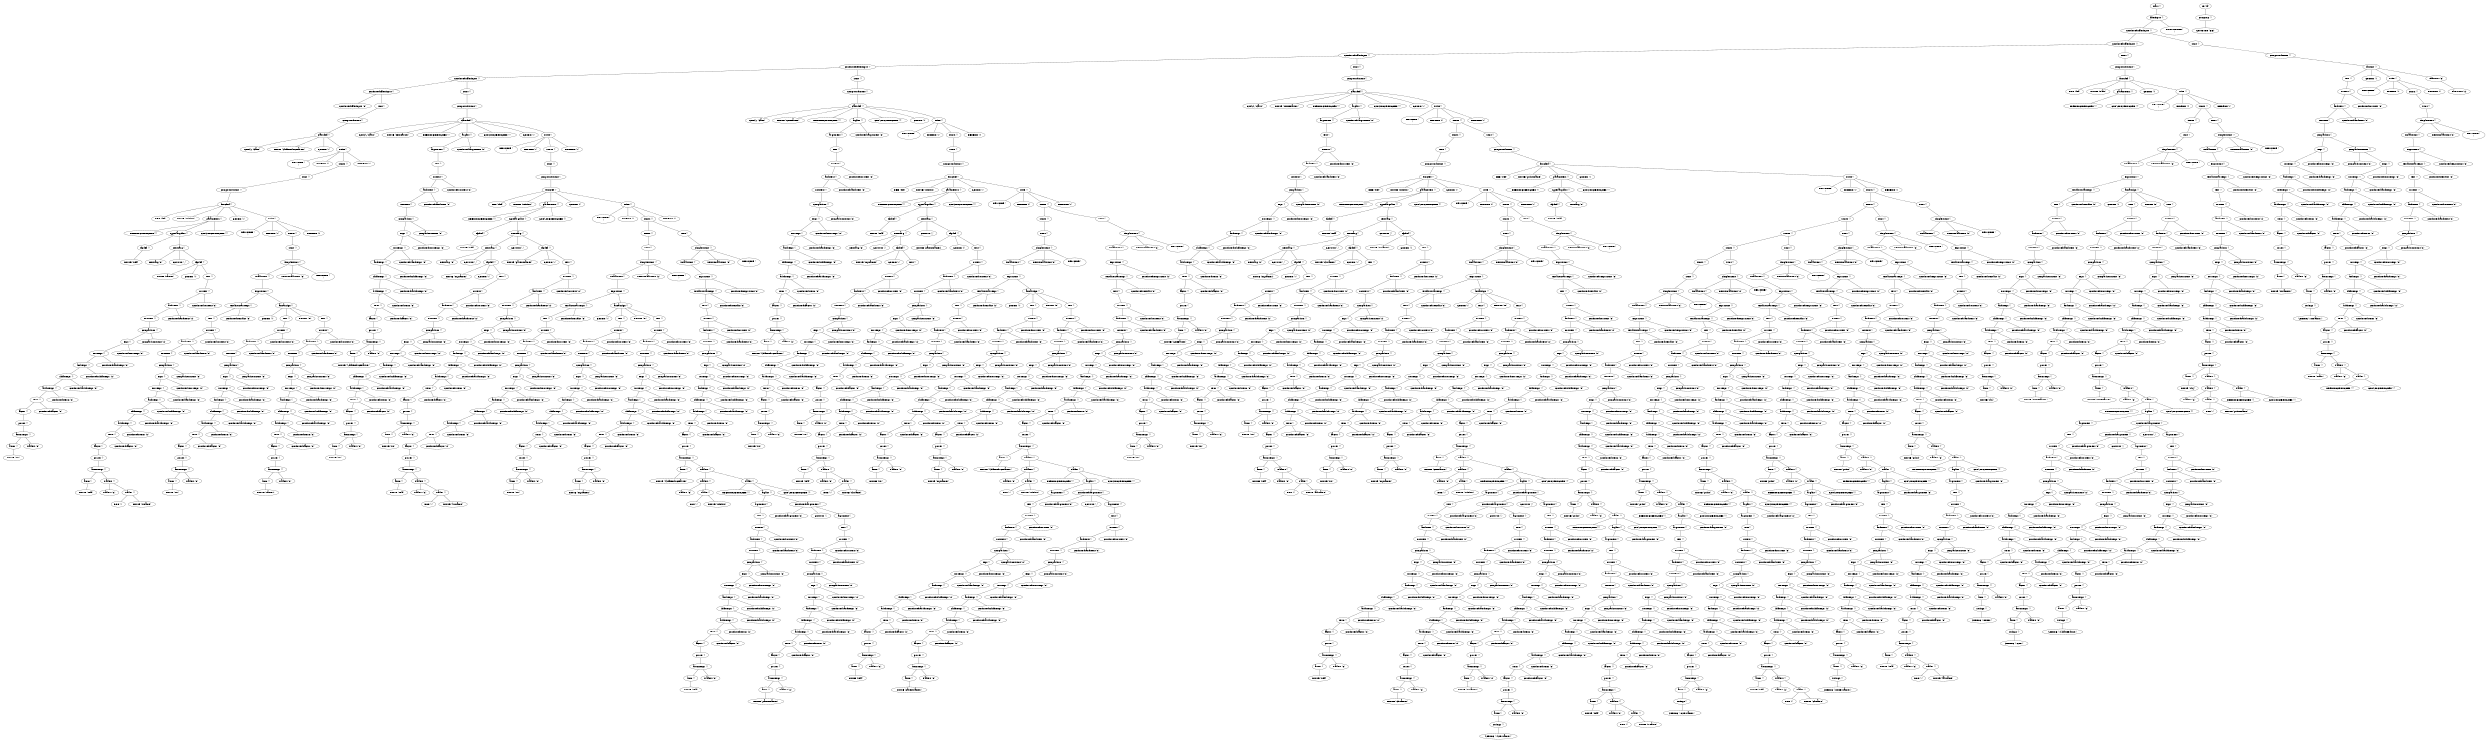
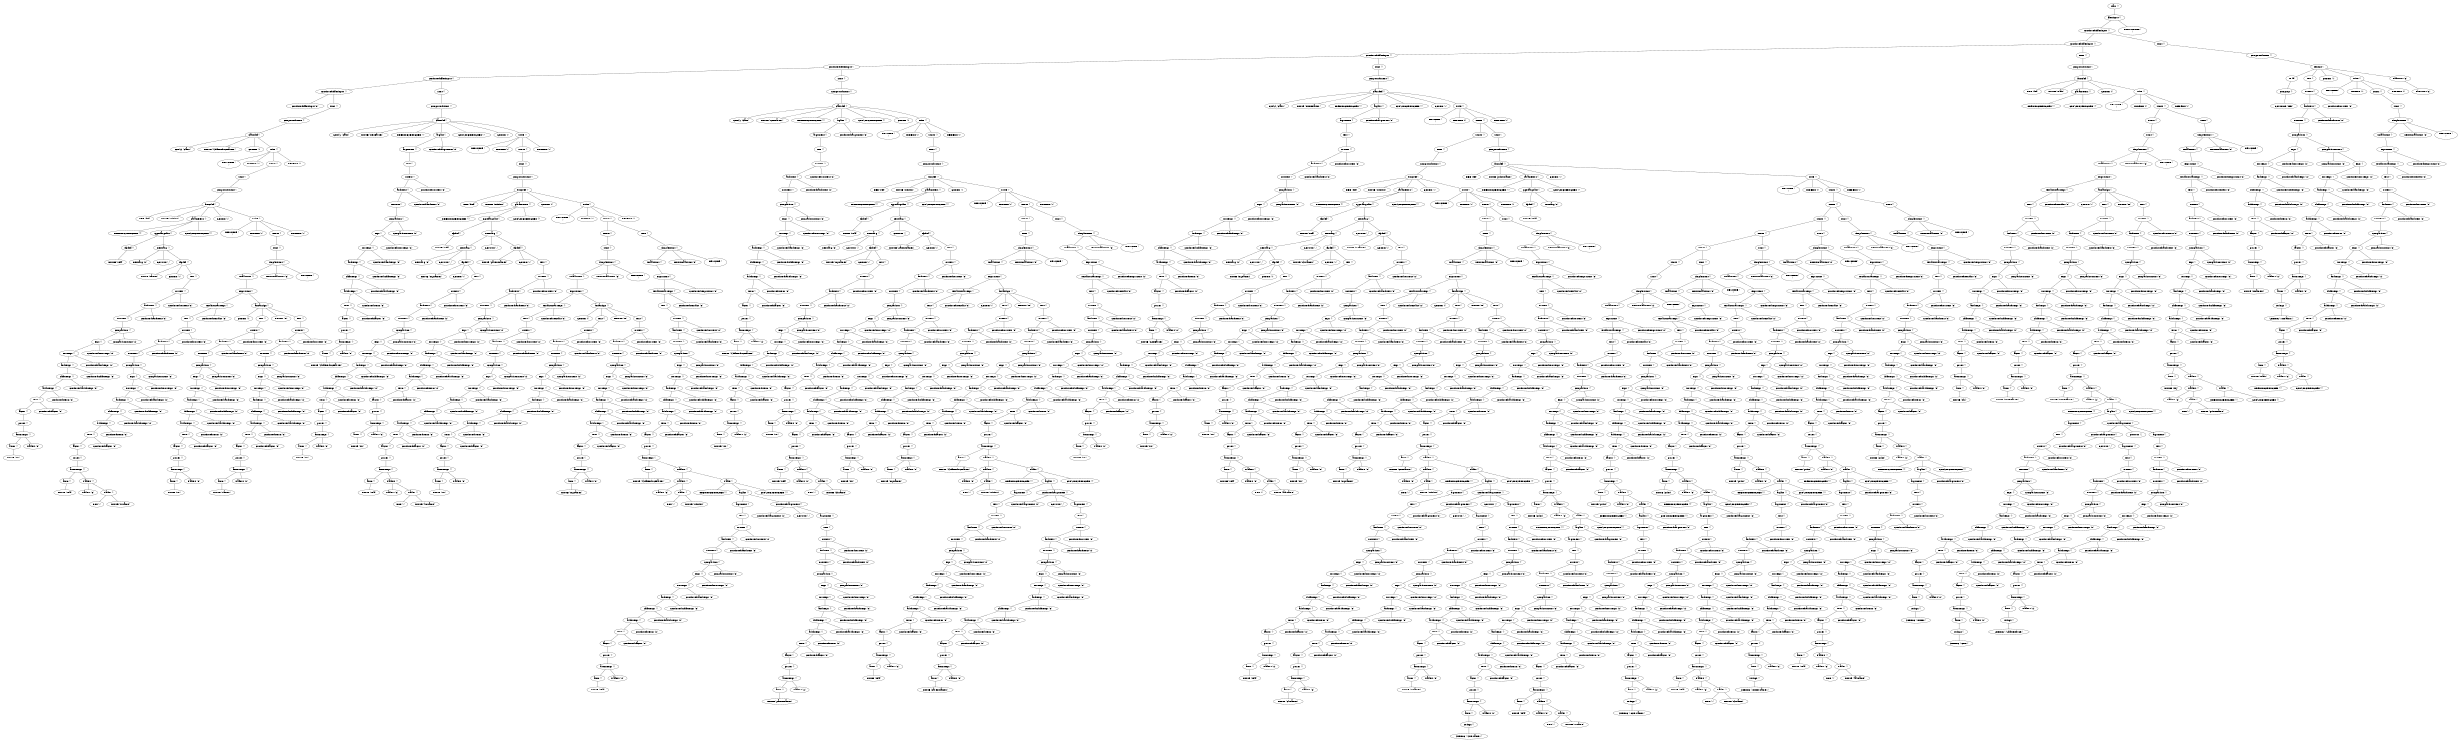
none -> (2305, 73)
